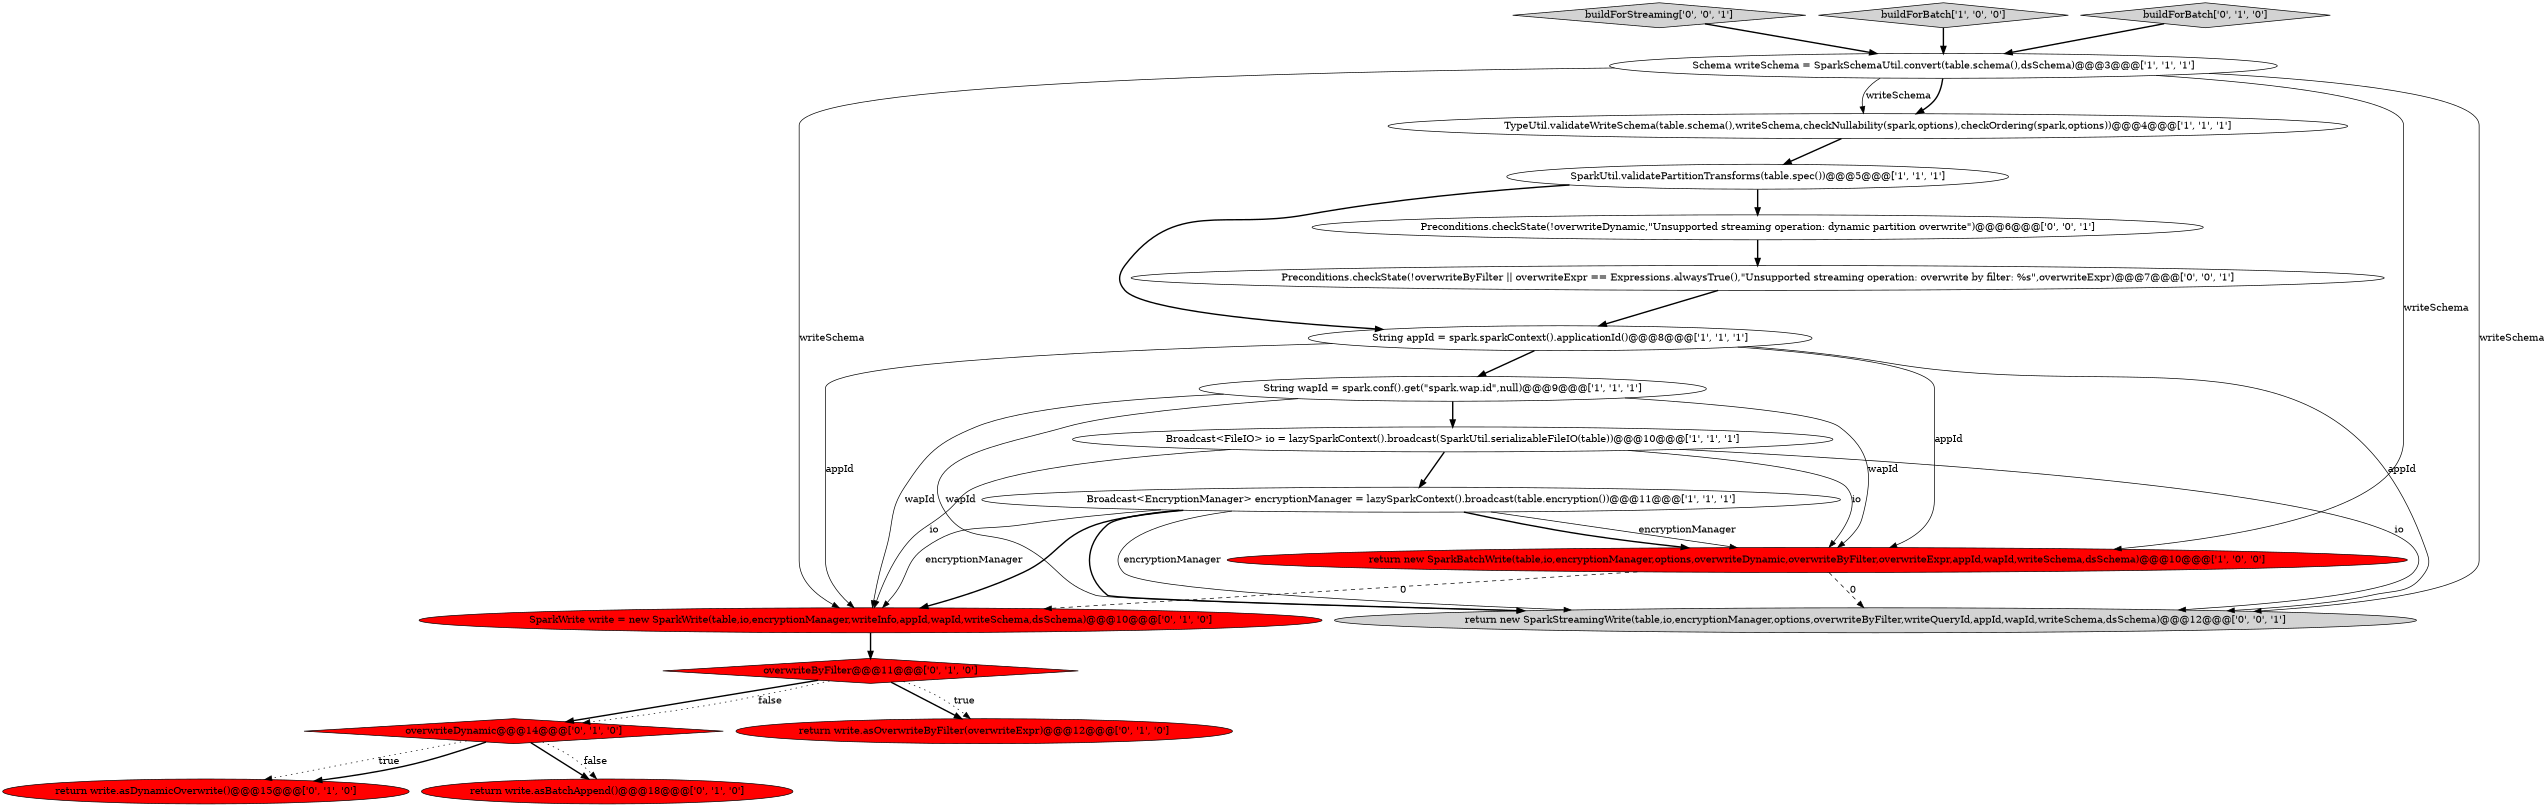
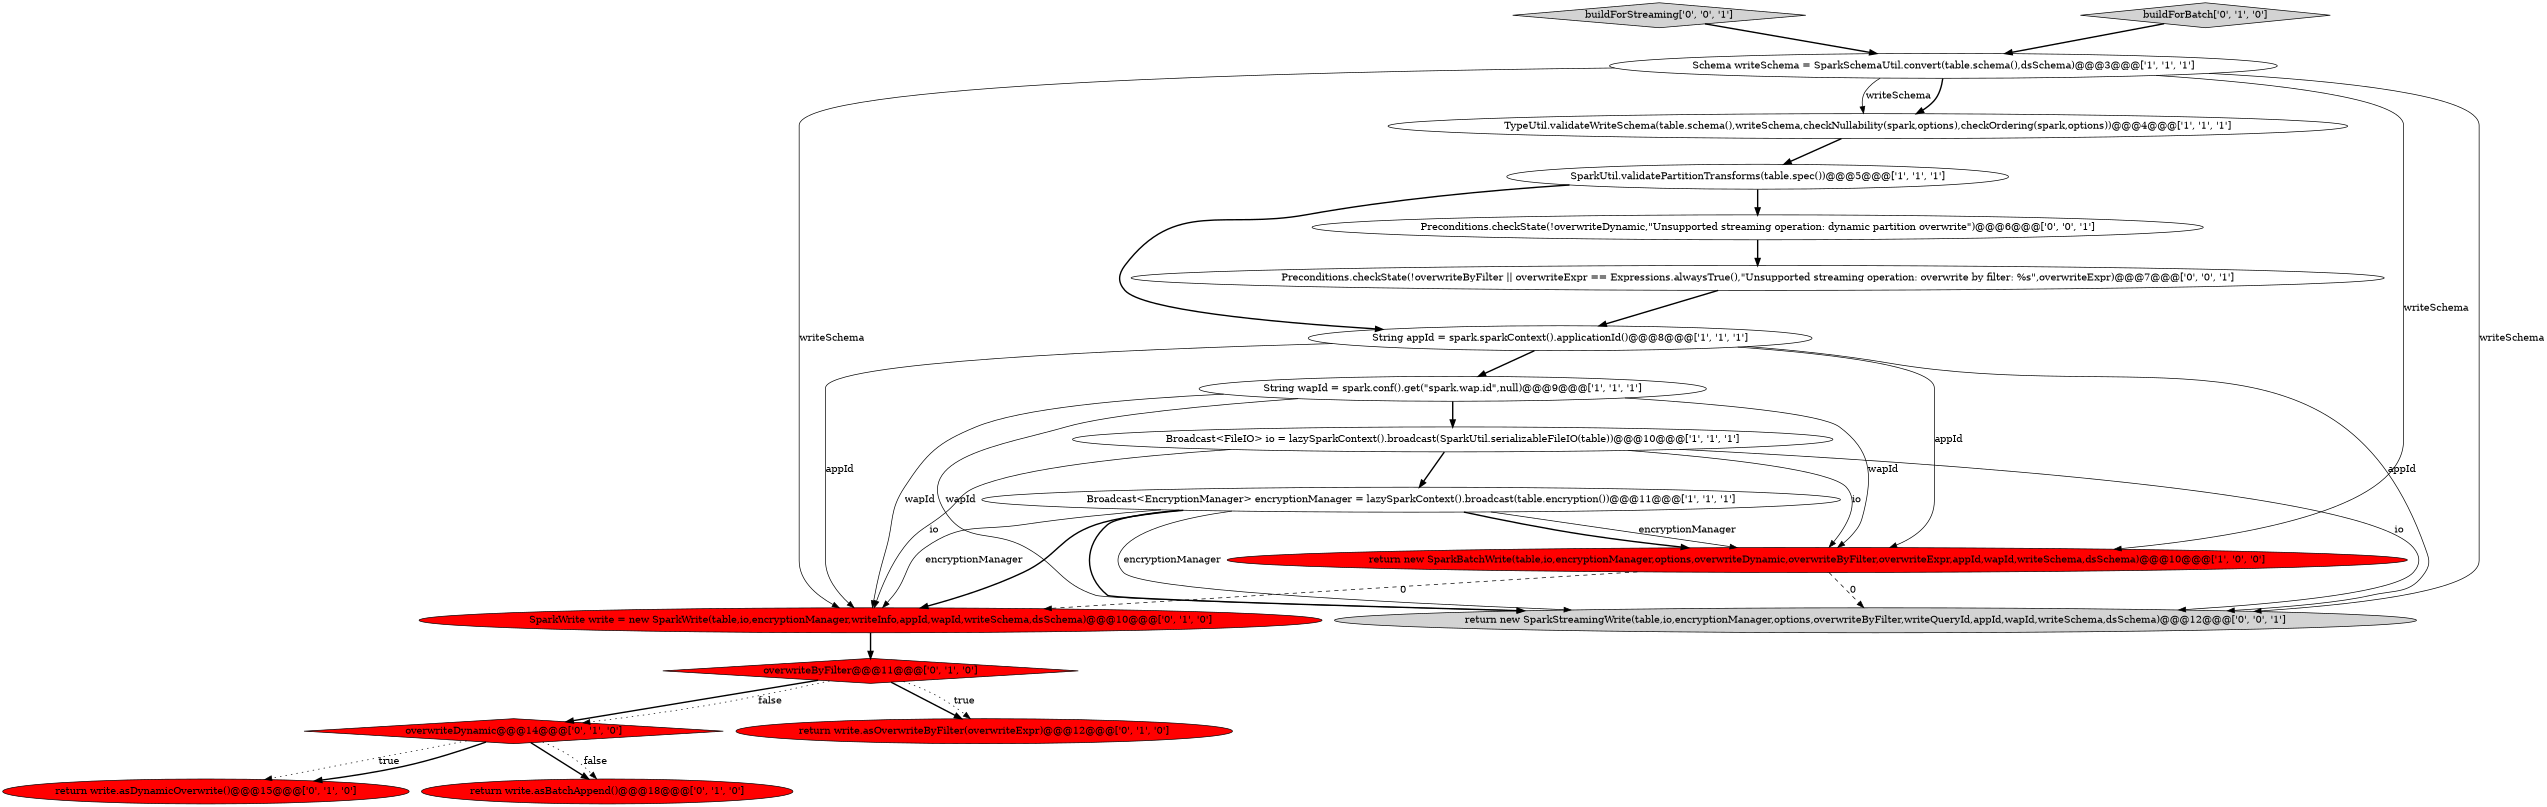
(1943, 15) -> none
